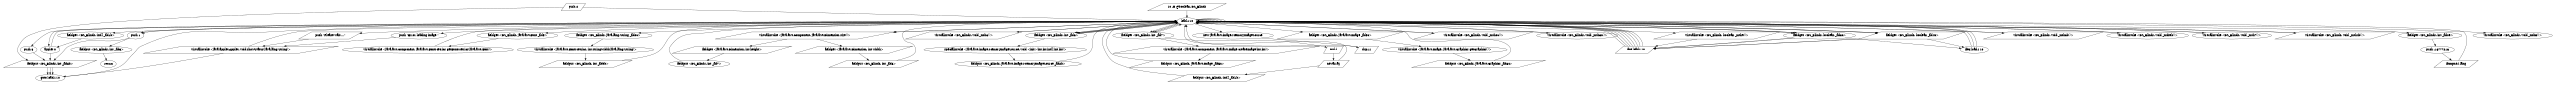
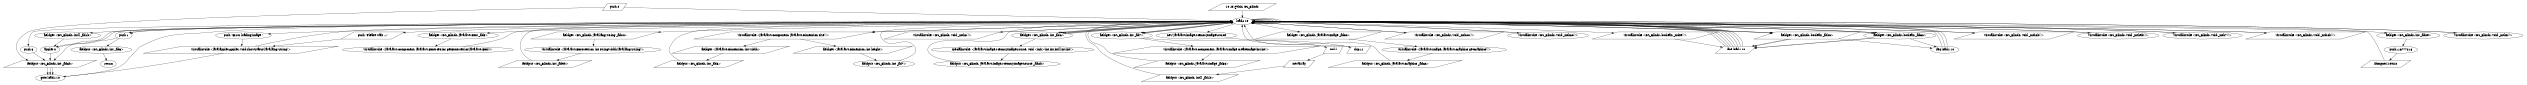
(1187, 7) -> (1242, 7)
(608, 36) -> (595, 36)
(1268, 43) -> (1856, 23)
(2456, 64) -> (2386, 64)
